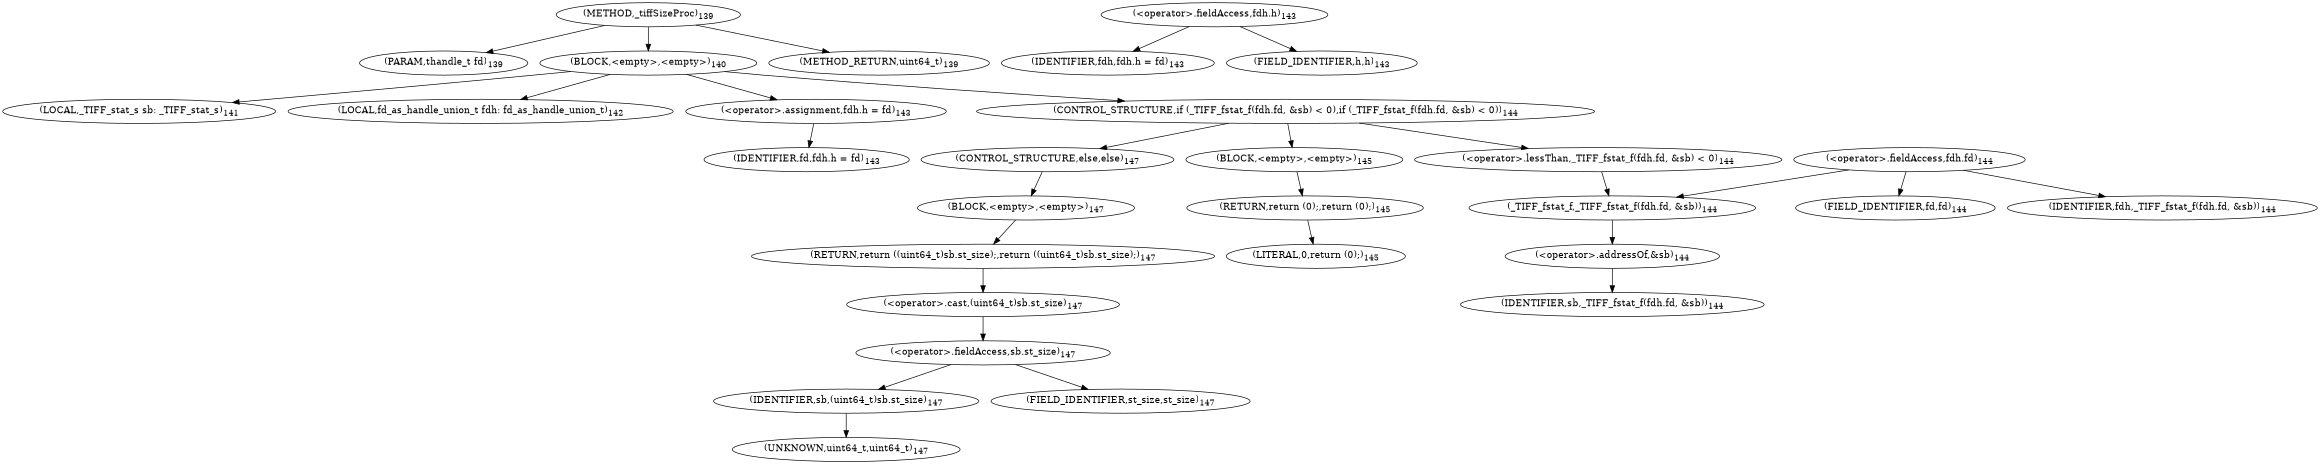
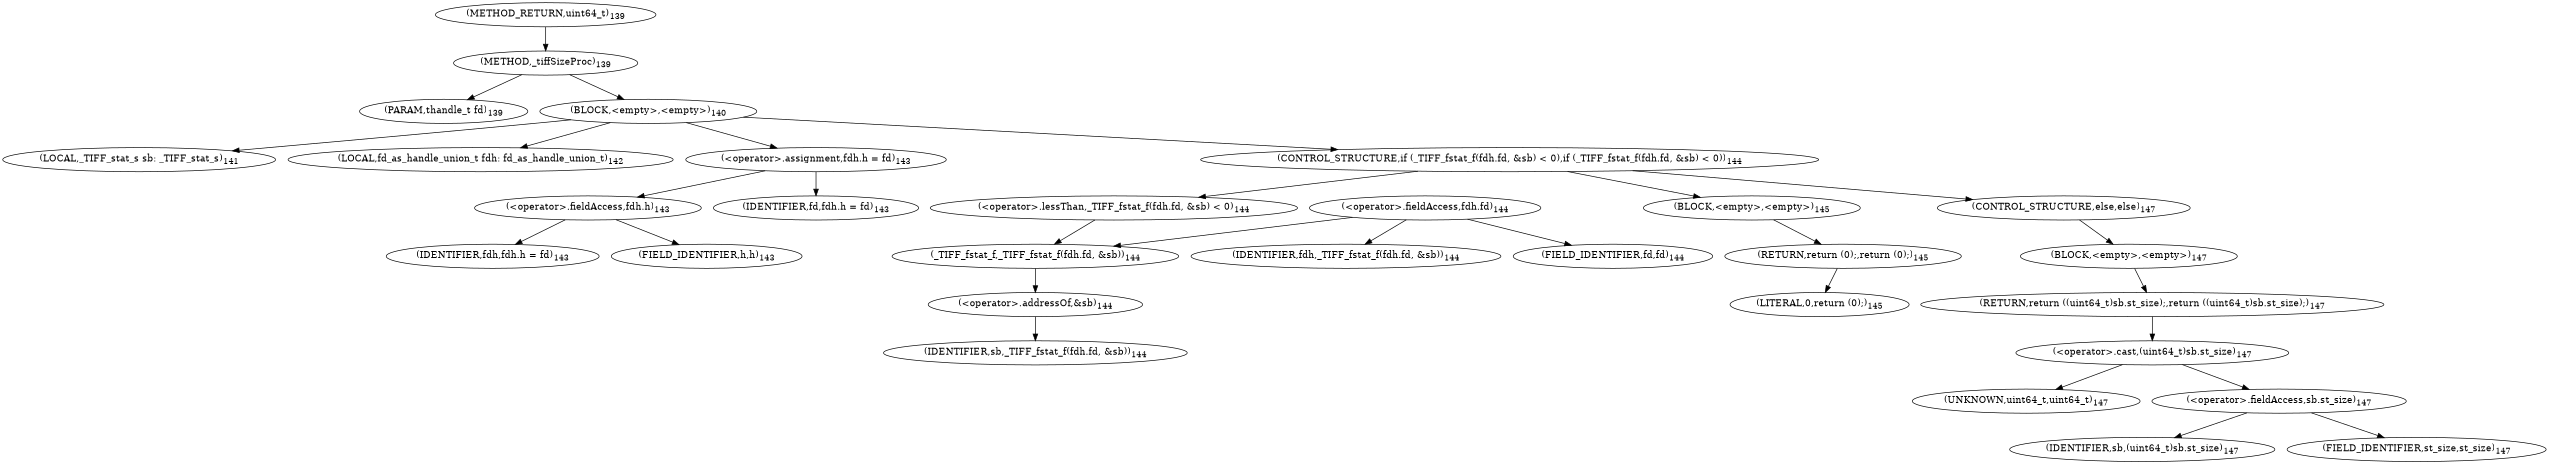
(759, 38) -> (546, 36)
none -> (705, 183)
(846, 422) -> (2092, 376)
